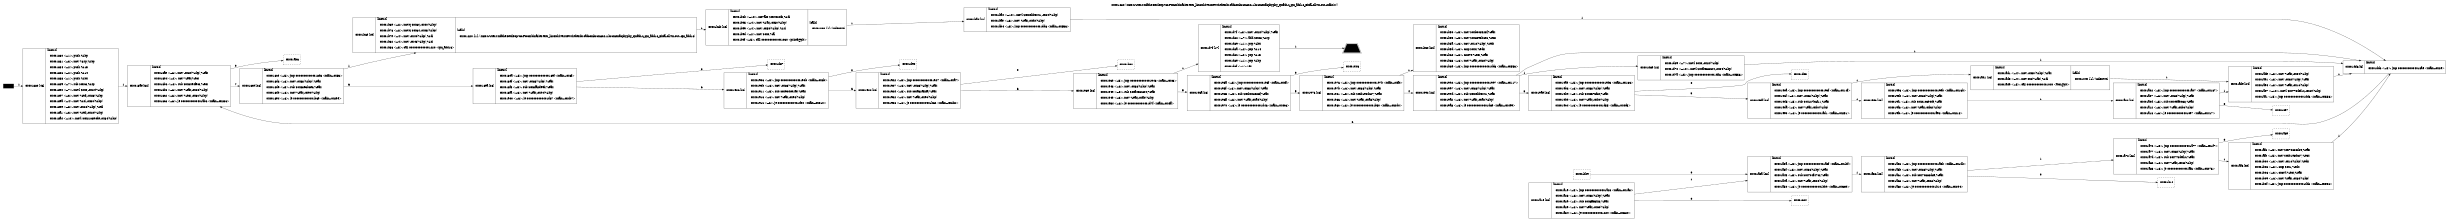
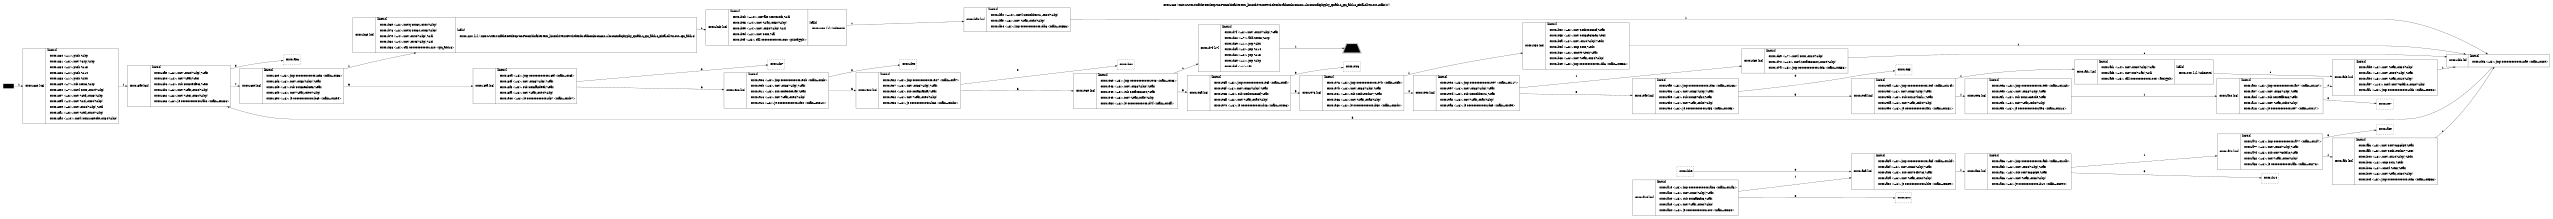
(1935, 53) -> (2047, 46)
